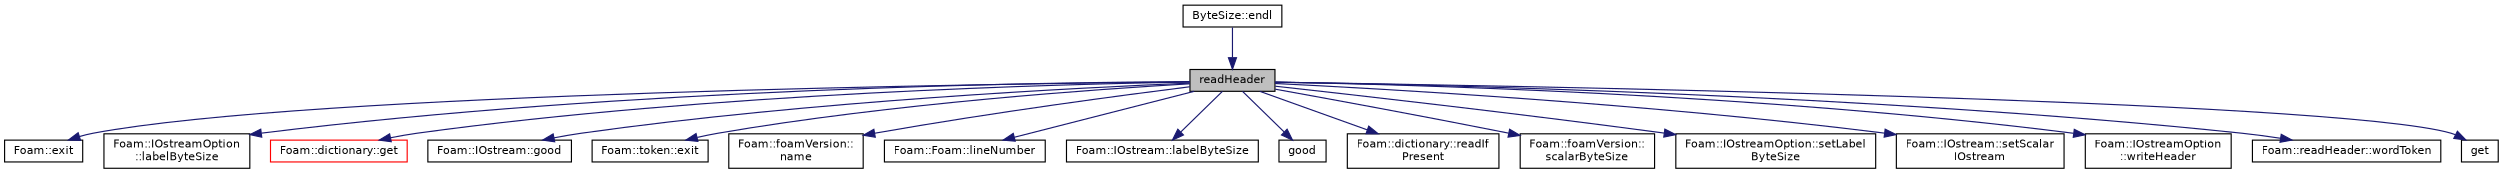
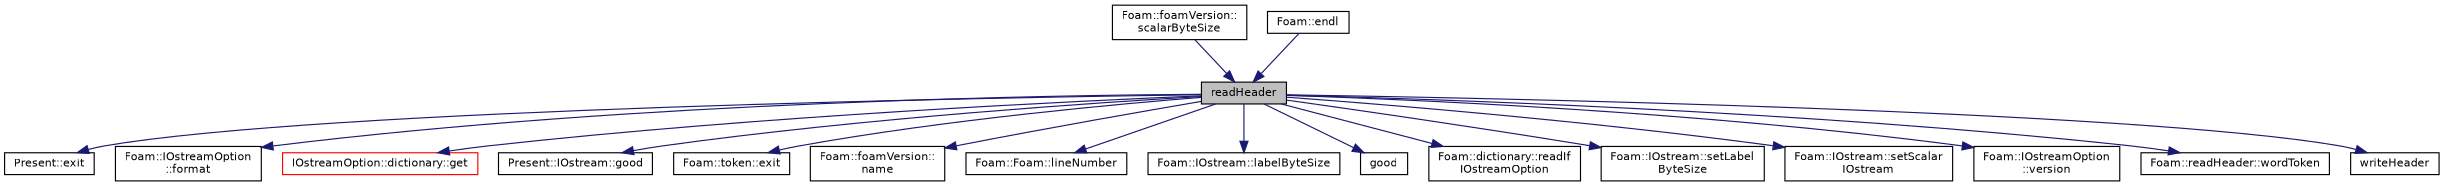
(1232, 16) -> (1308, 22)
(1392, 111) -> (1211, 57)
(44, 151) -> (49, 164)
(177, 151) -> (188, 164)
(339, 151) -> (380, 164)
(500, 151) -> (575, 164)
(1423, 151) -> (1505, 164)
(1776, 151) -> (1683, 164)
(2158, 151) -> (2047, 164)
(2480, 151) -> (2395, 164)
